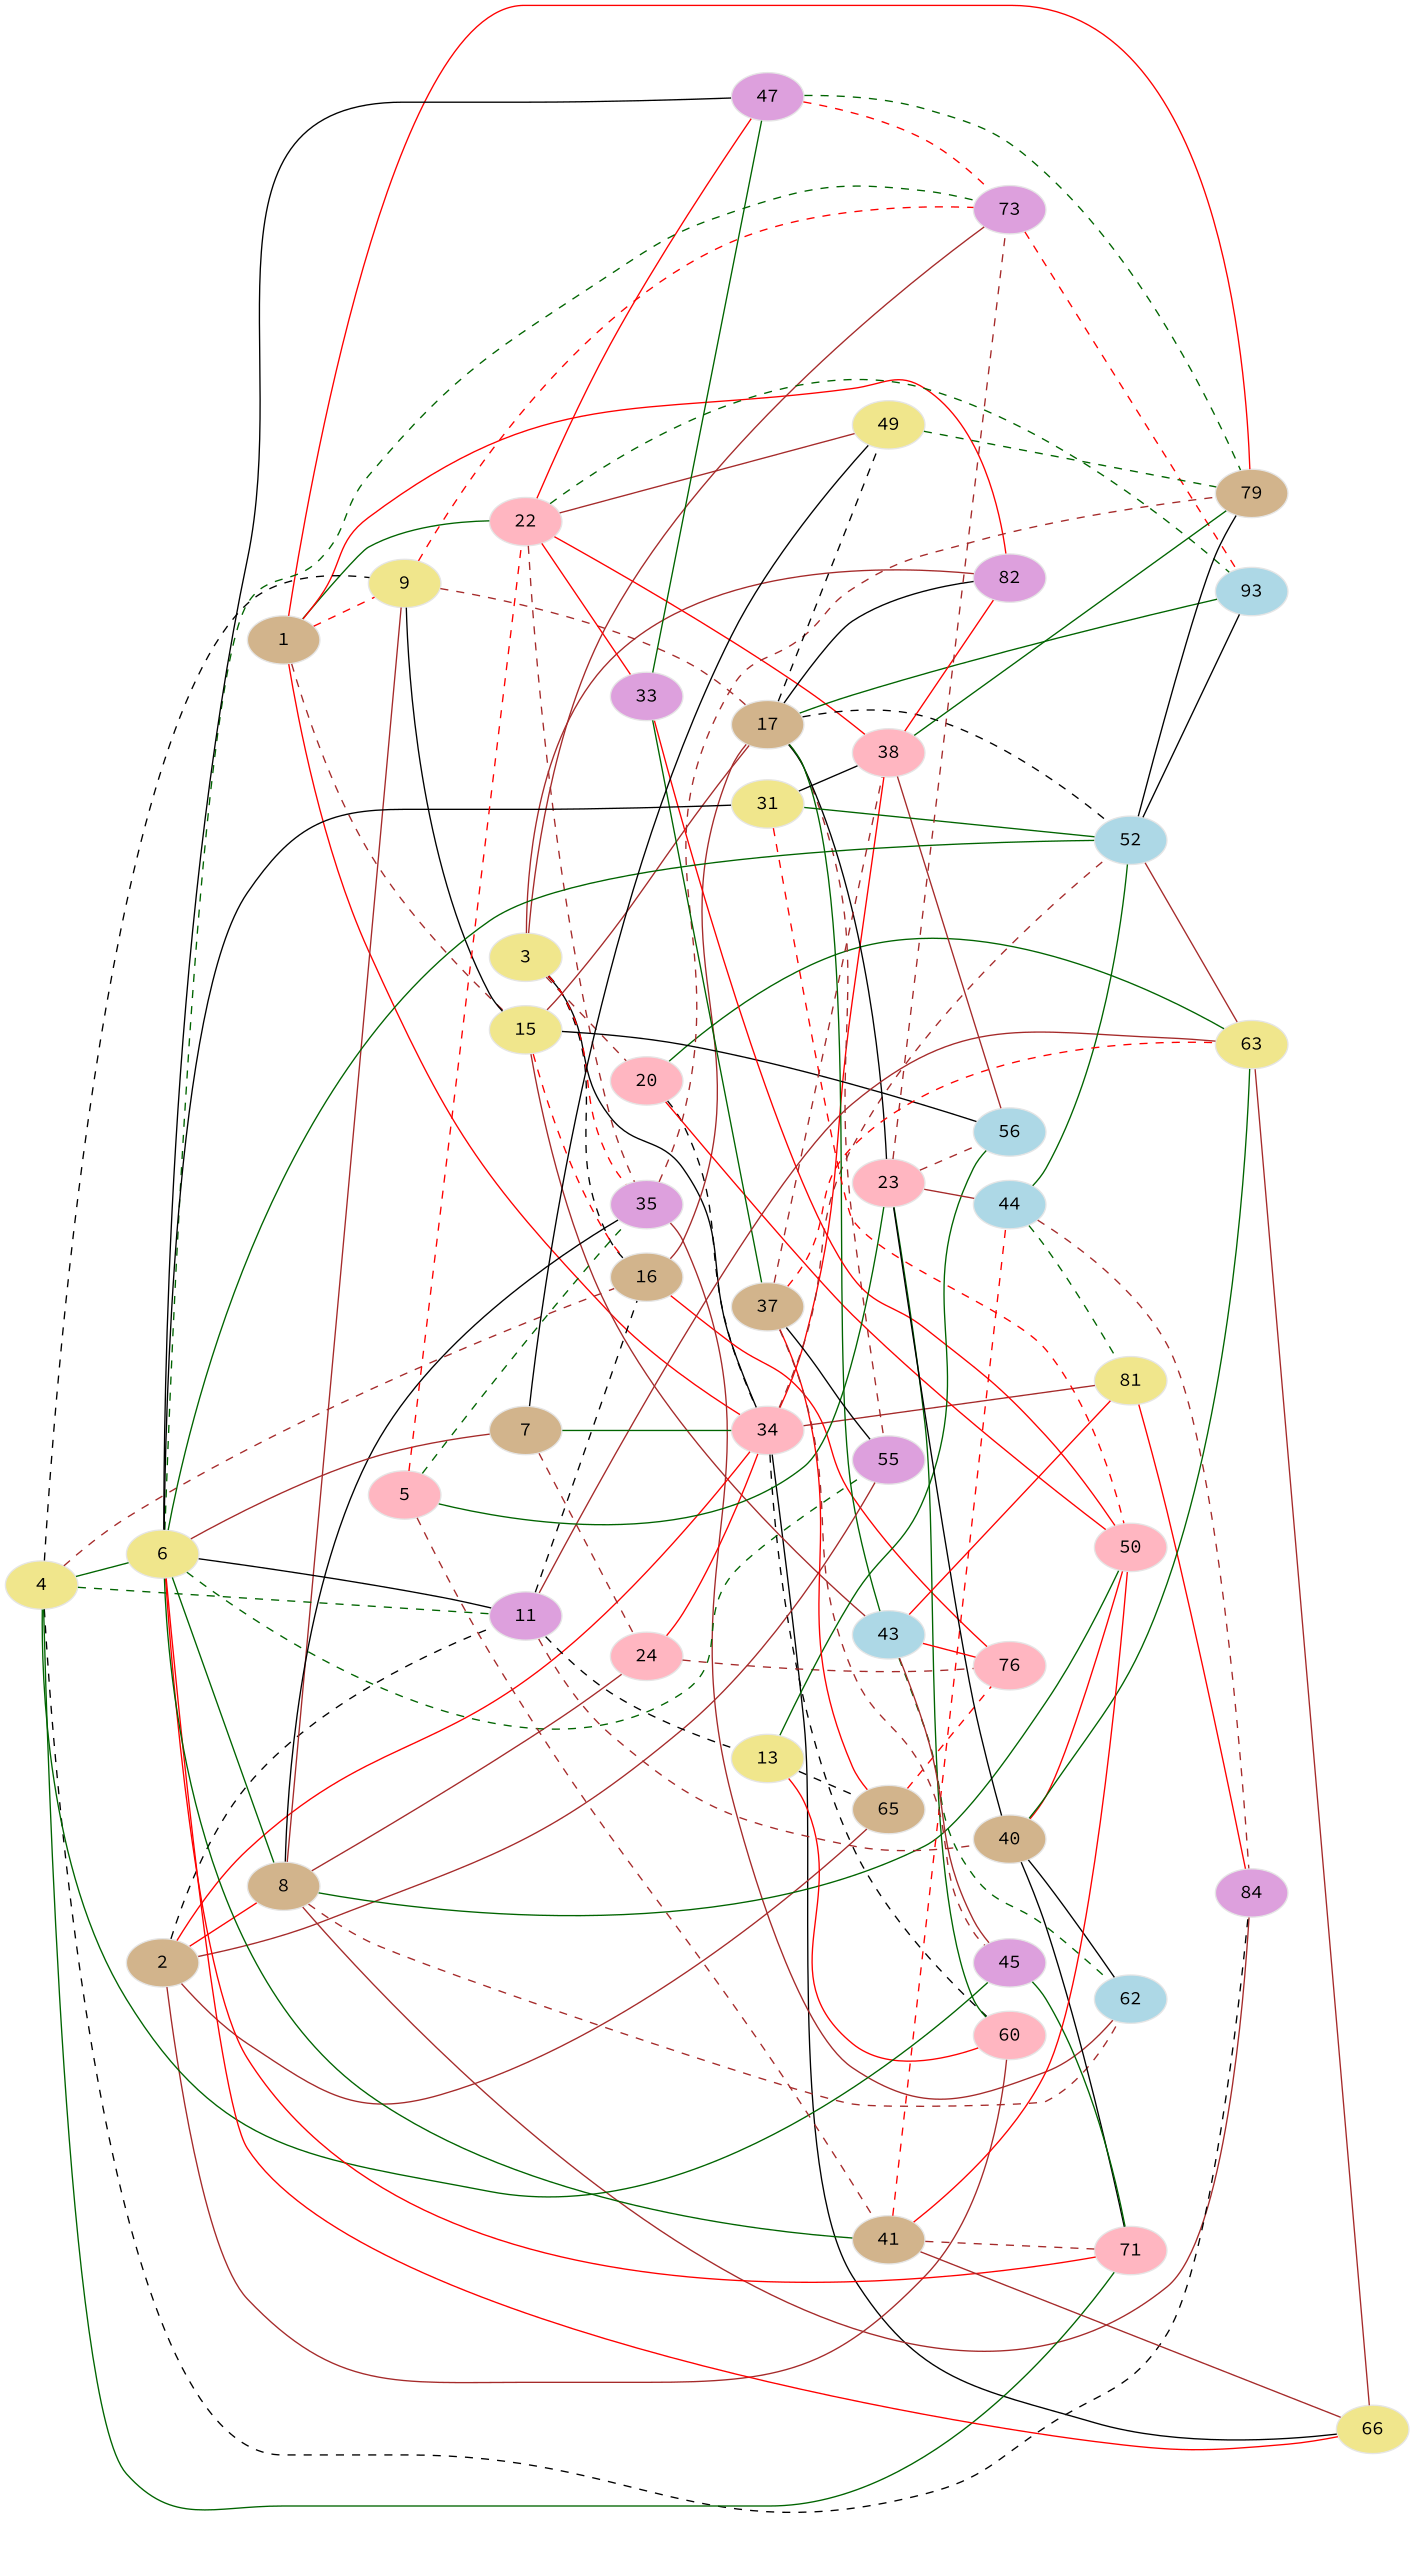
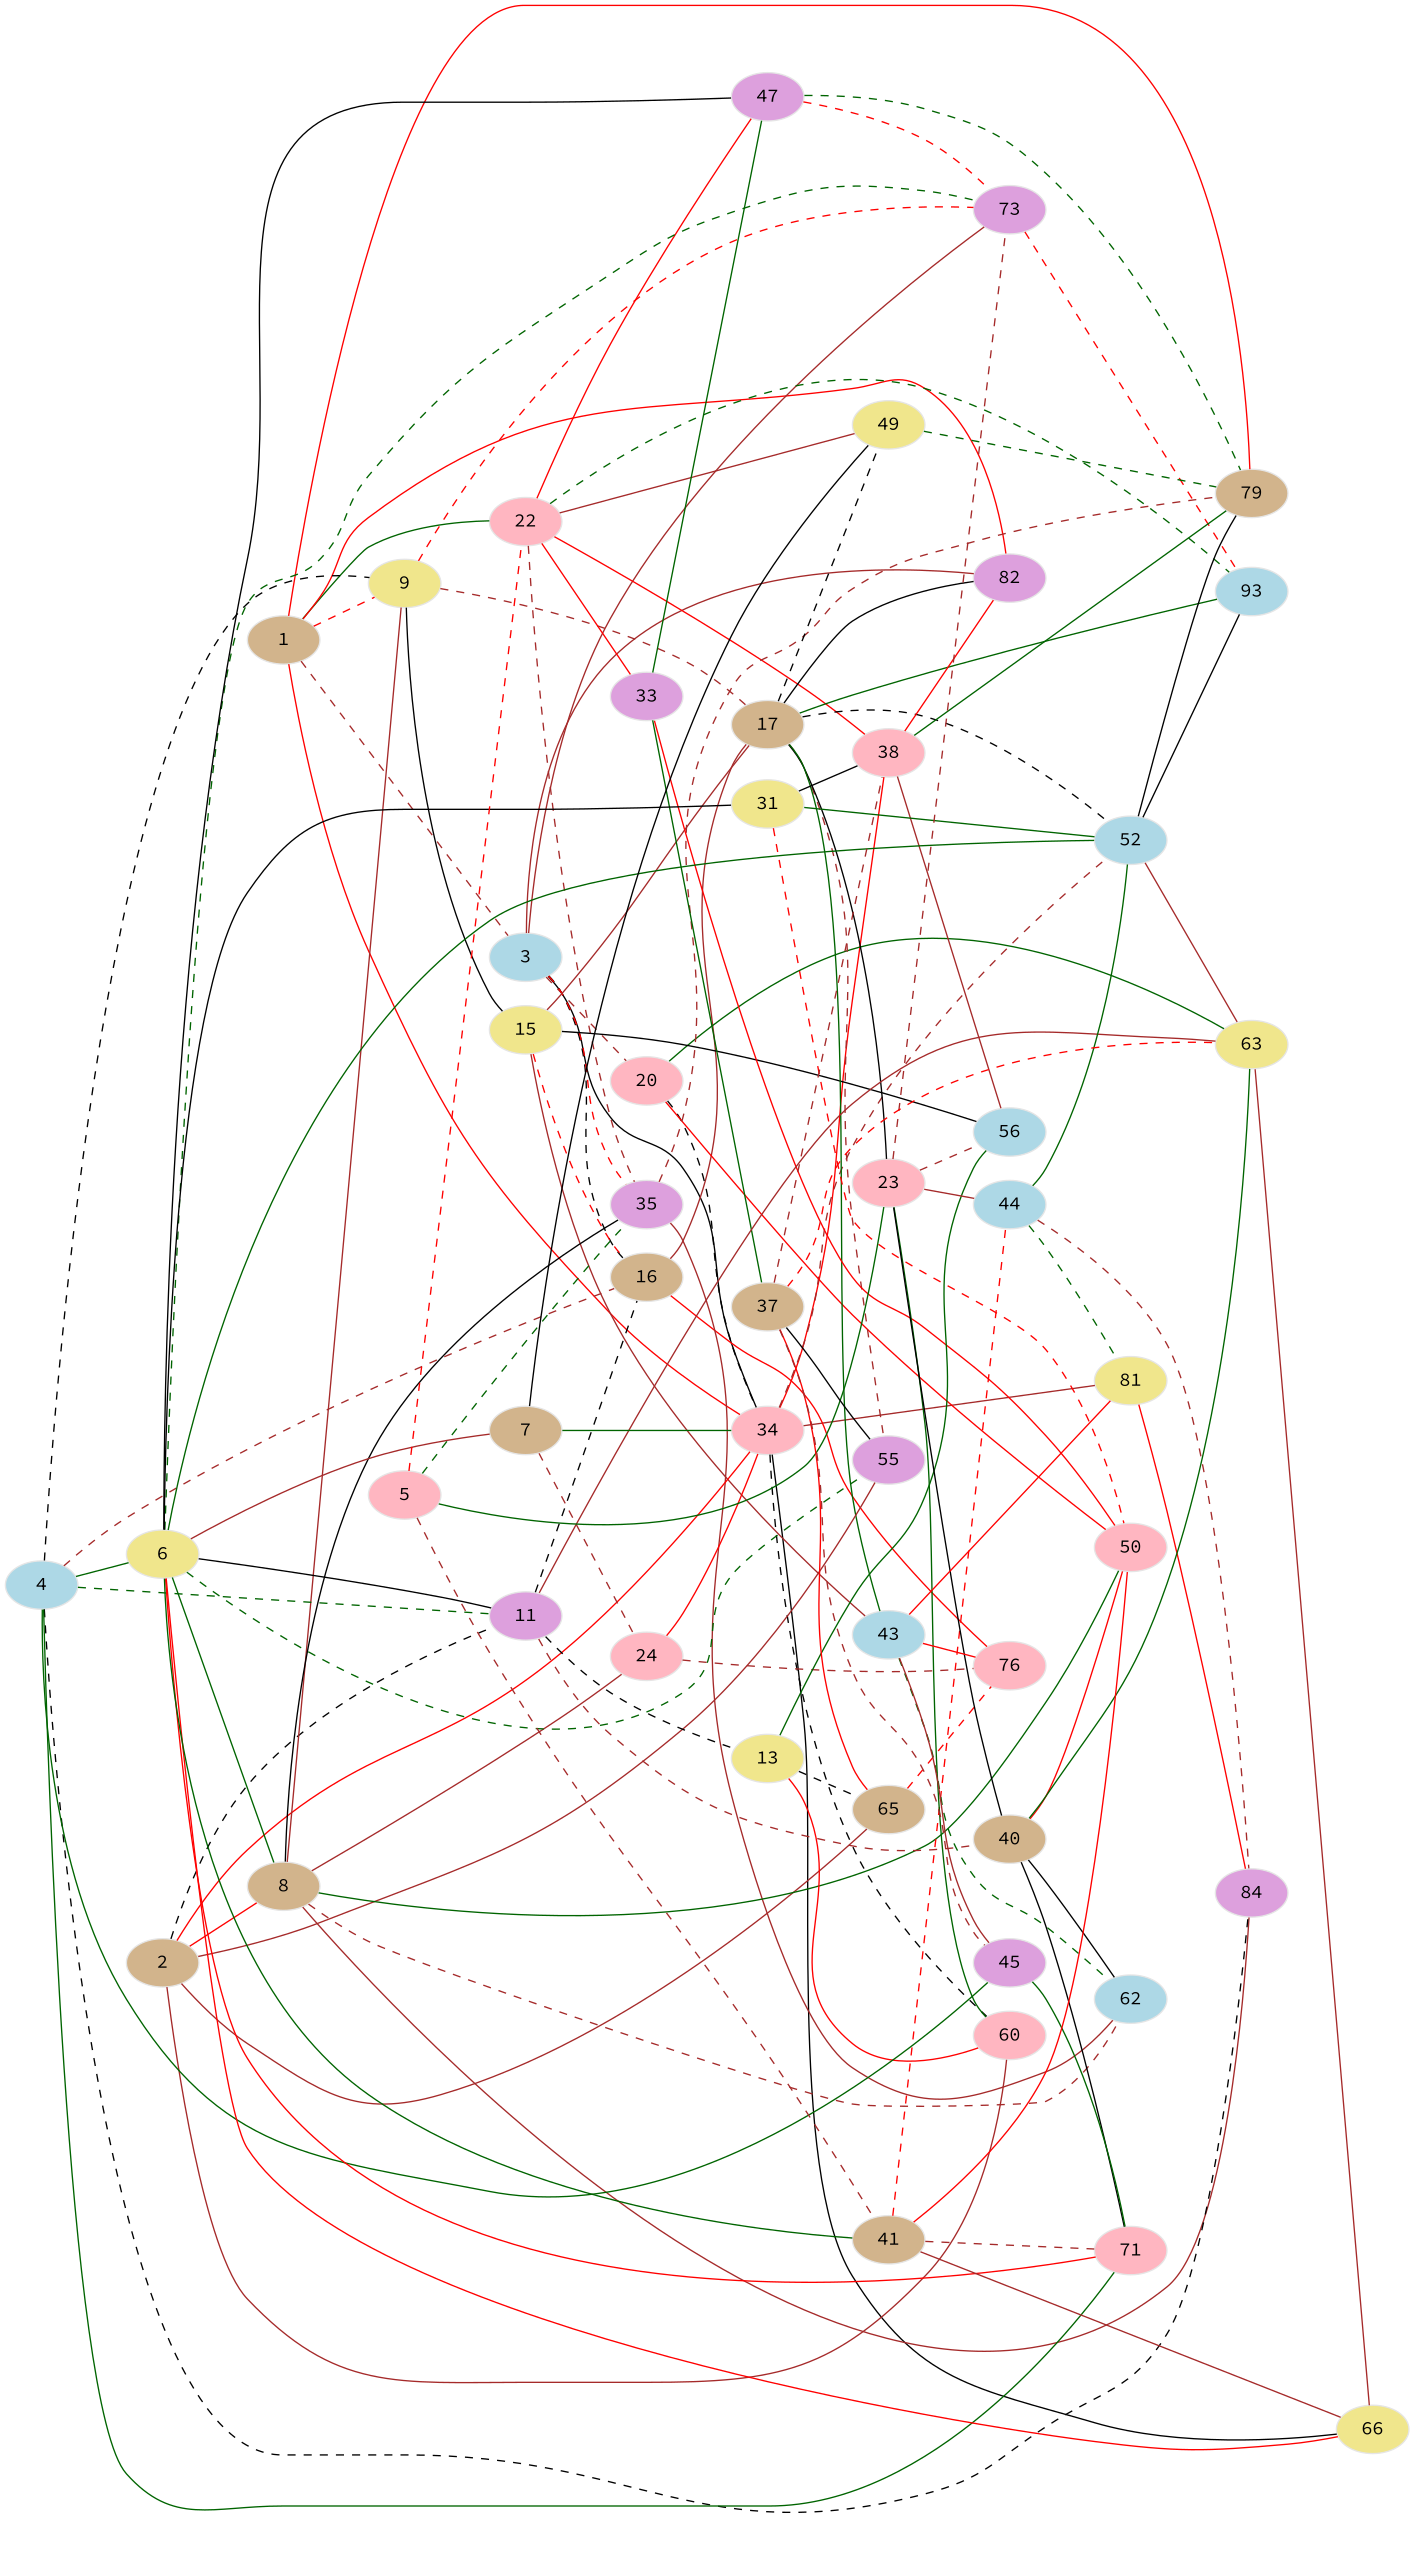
(370, 854) -> (405, 798)
(526, 957) -> (526, 957)
(42, 1585) -> (42, 1585)
